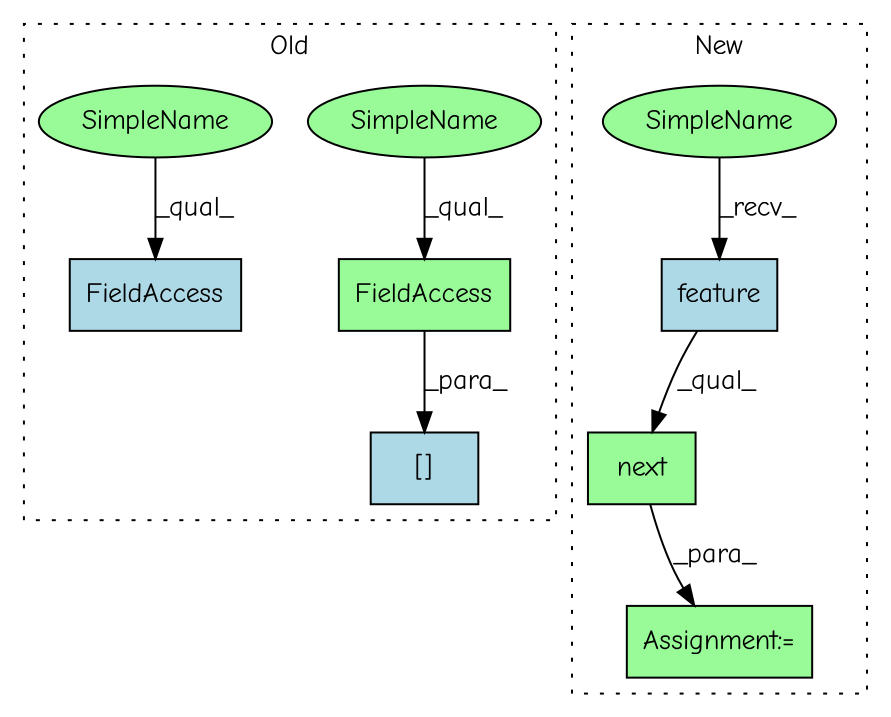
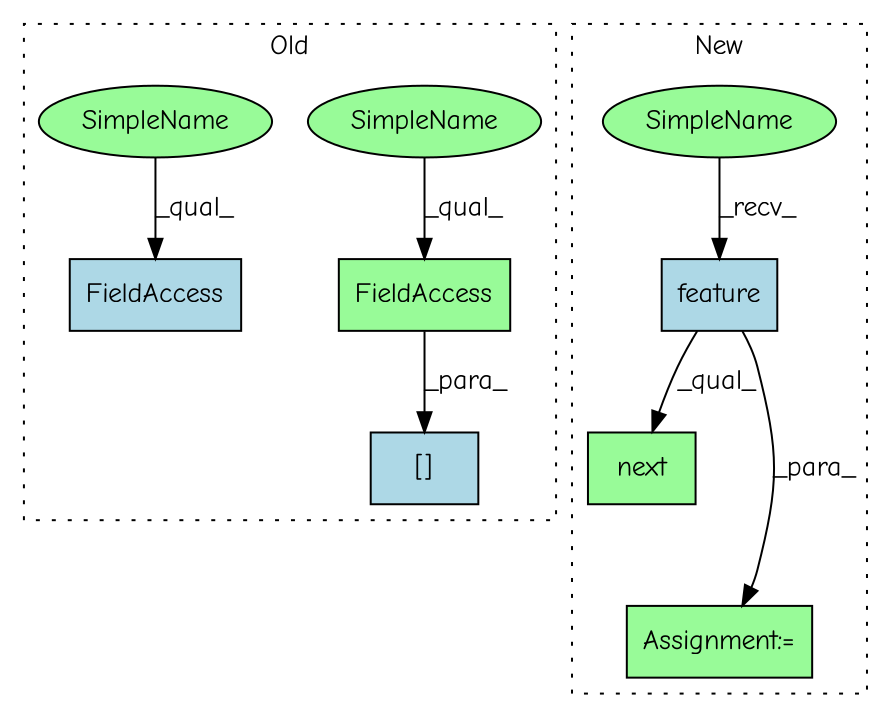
(664, 547) -> (774, 458)
